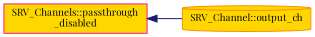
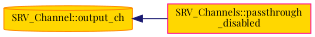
(170, 19) -> (155, 19)
